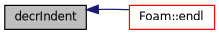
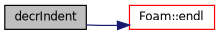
(114, 9) -> (102, 25)
